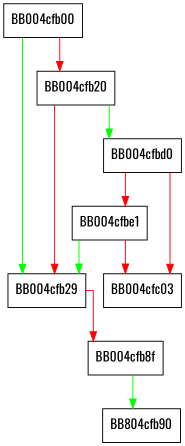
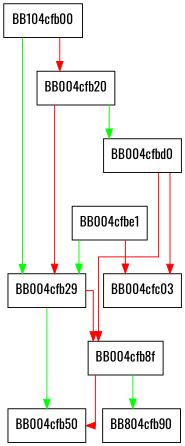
(43, 21) -> (43, 21)
(125, 185) -> (133, 257)
none -> (47, 426)
